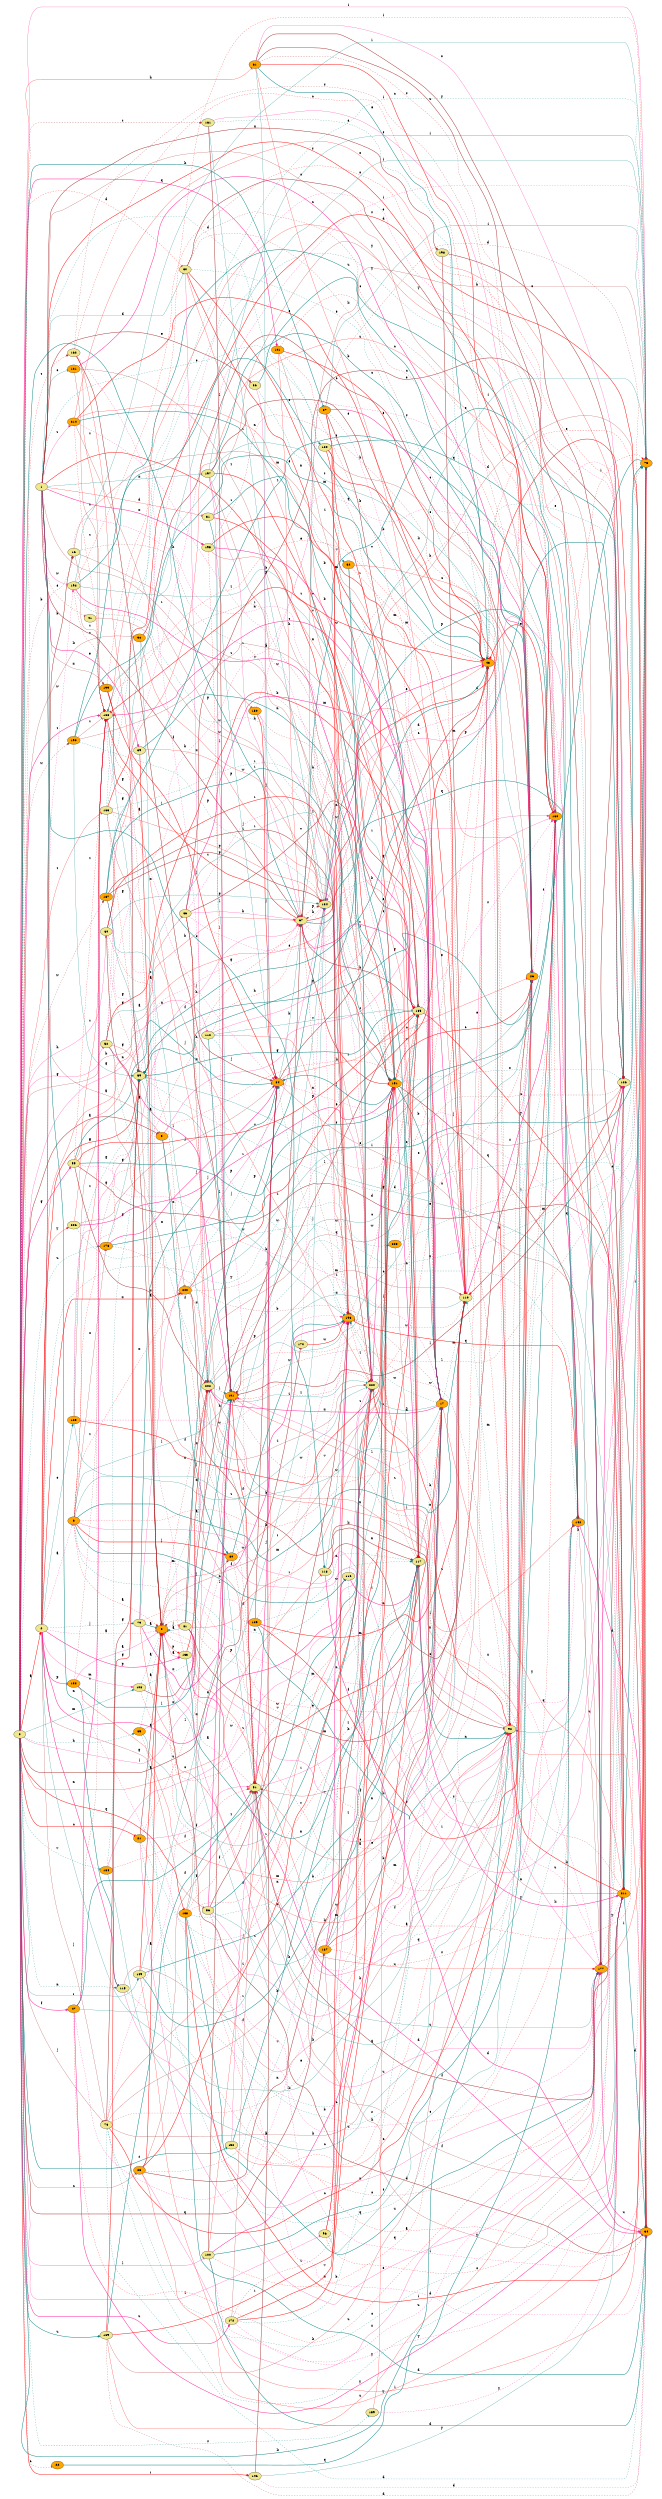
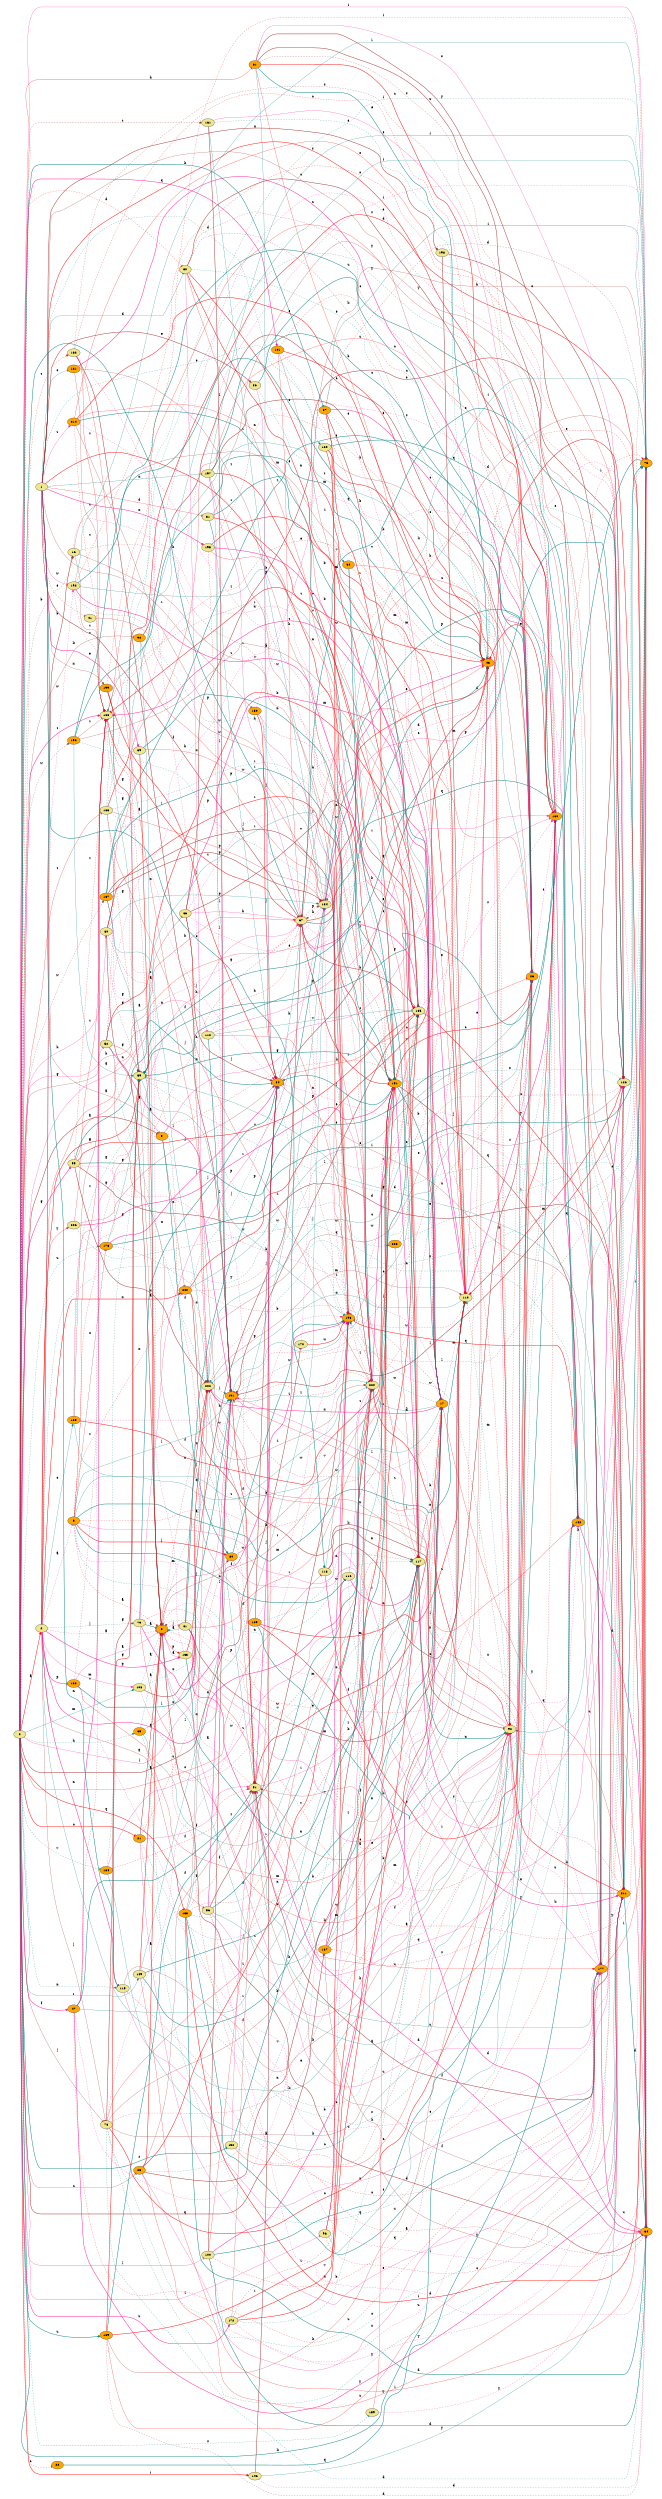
(106, 2335) -> (106, 2335)
